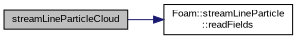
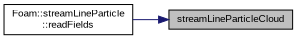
(141, 20) -> (146, 20)
